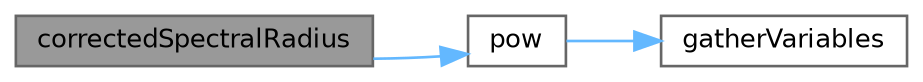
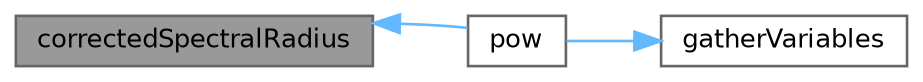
(407, 58) -> (434, 25)
